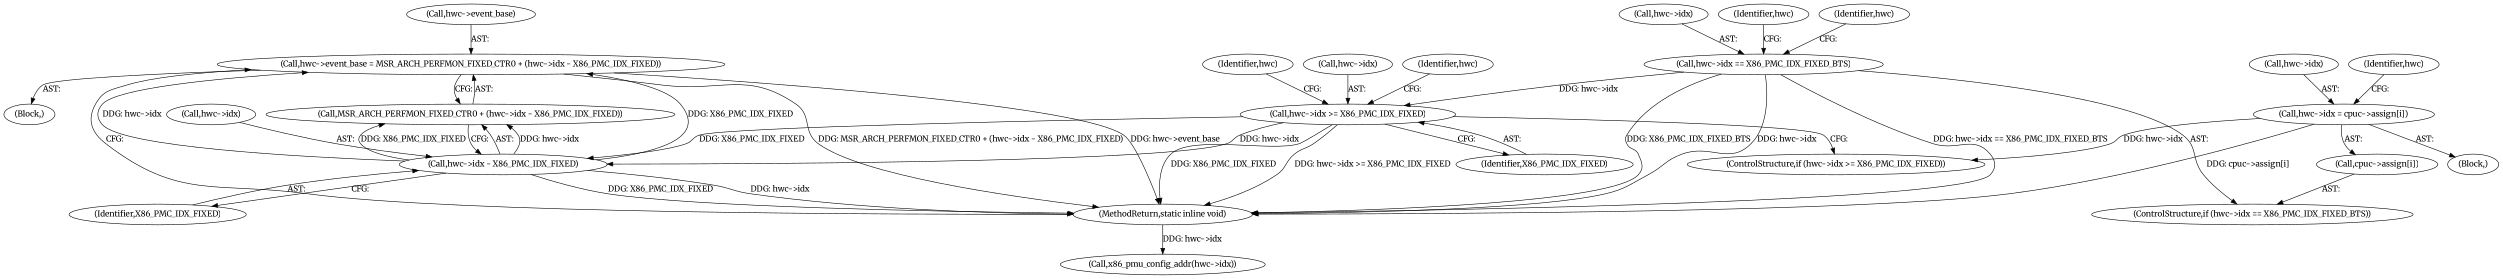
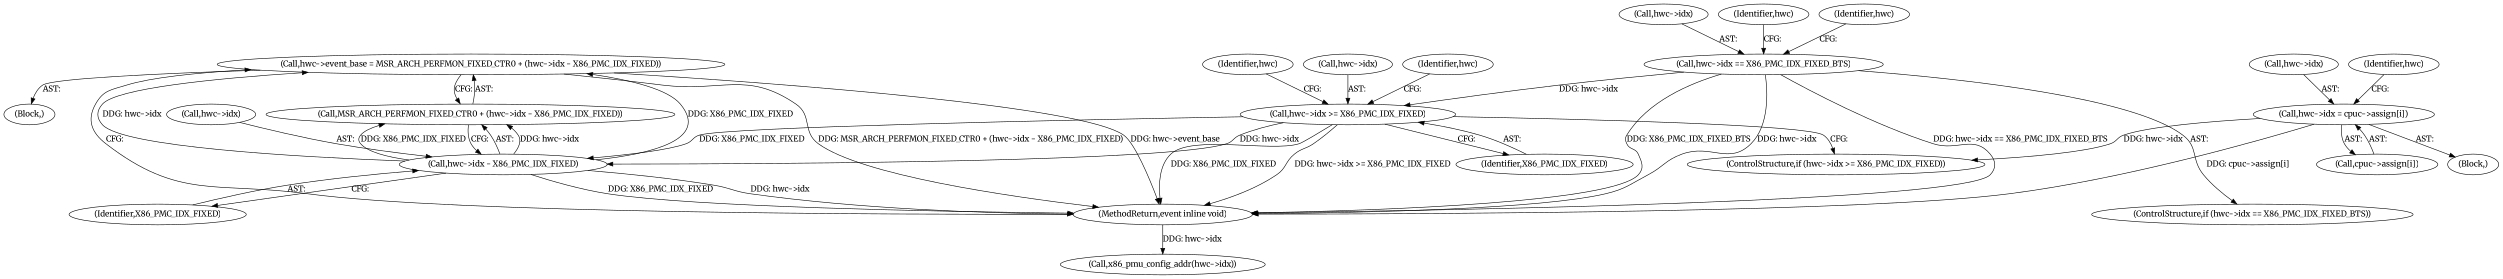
(471, 14) -> none
(2318, 188) -> (2368, 141)
(1163, 214) -> (1163, 214)
